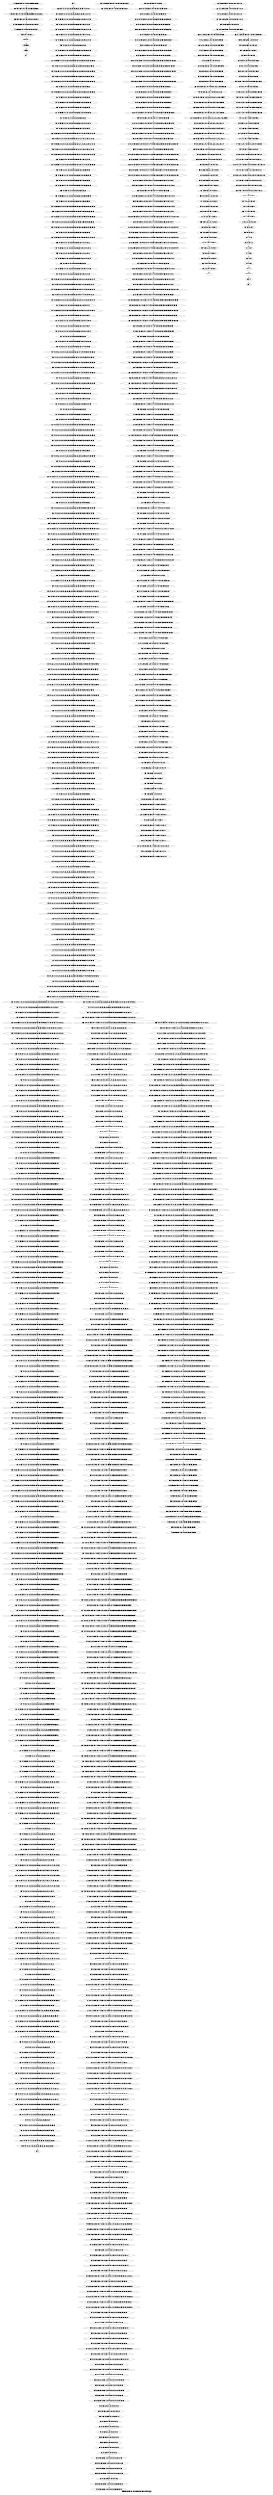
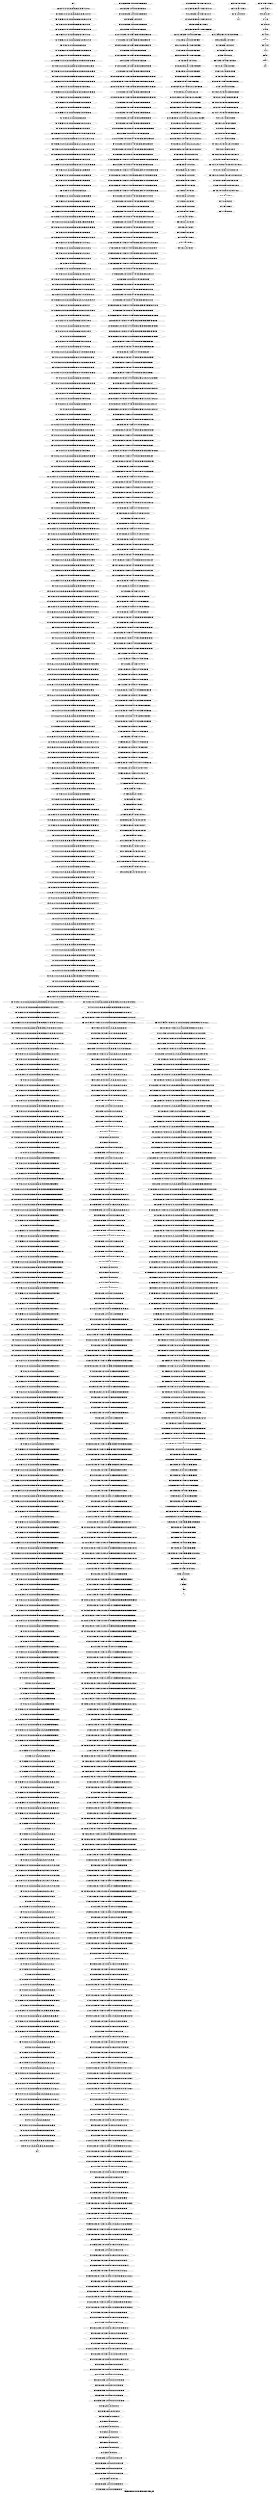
none -> (133, 14)
(249, 217) -> none
(209, 253) -> none
none -> (184, 1538)
